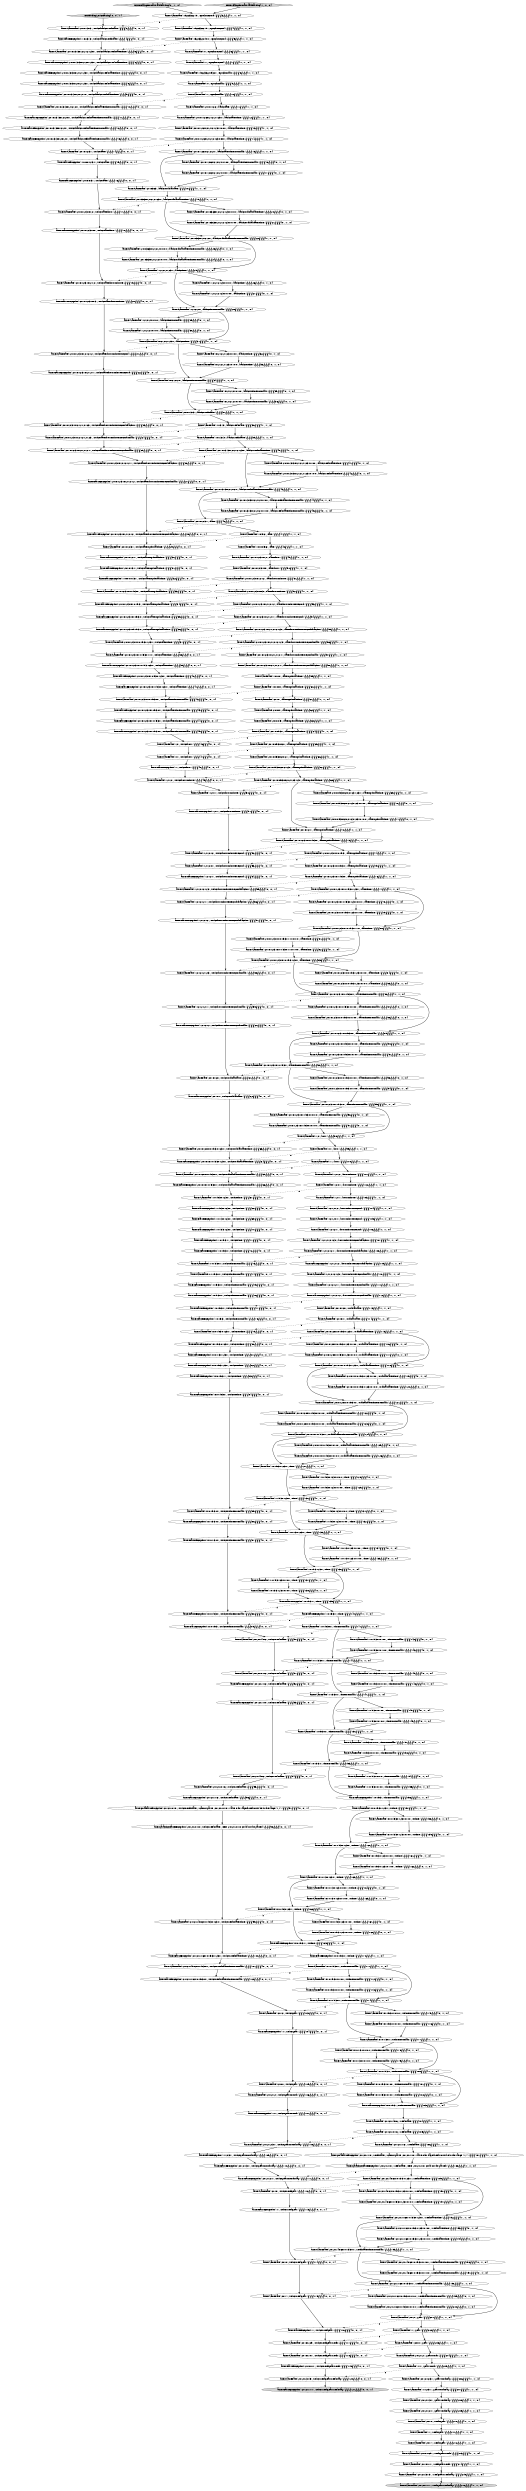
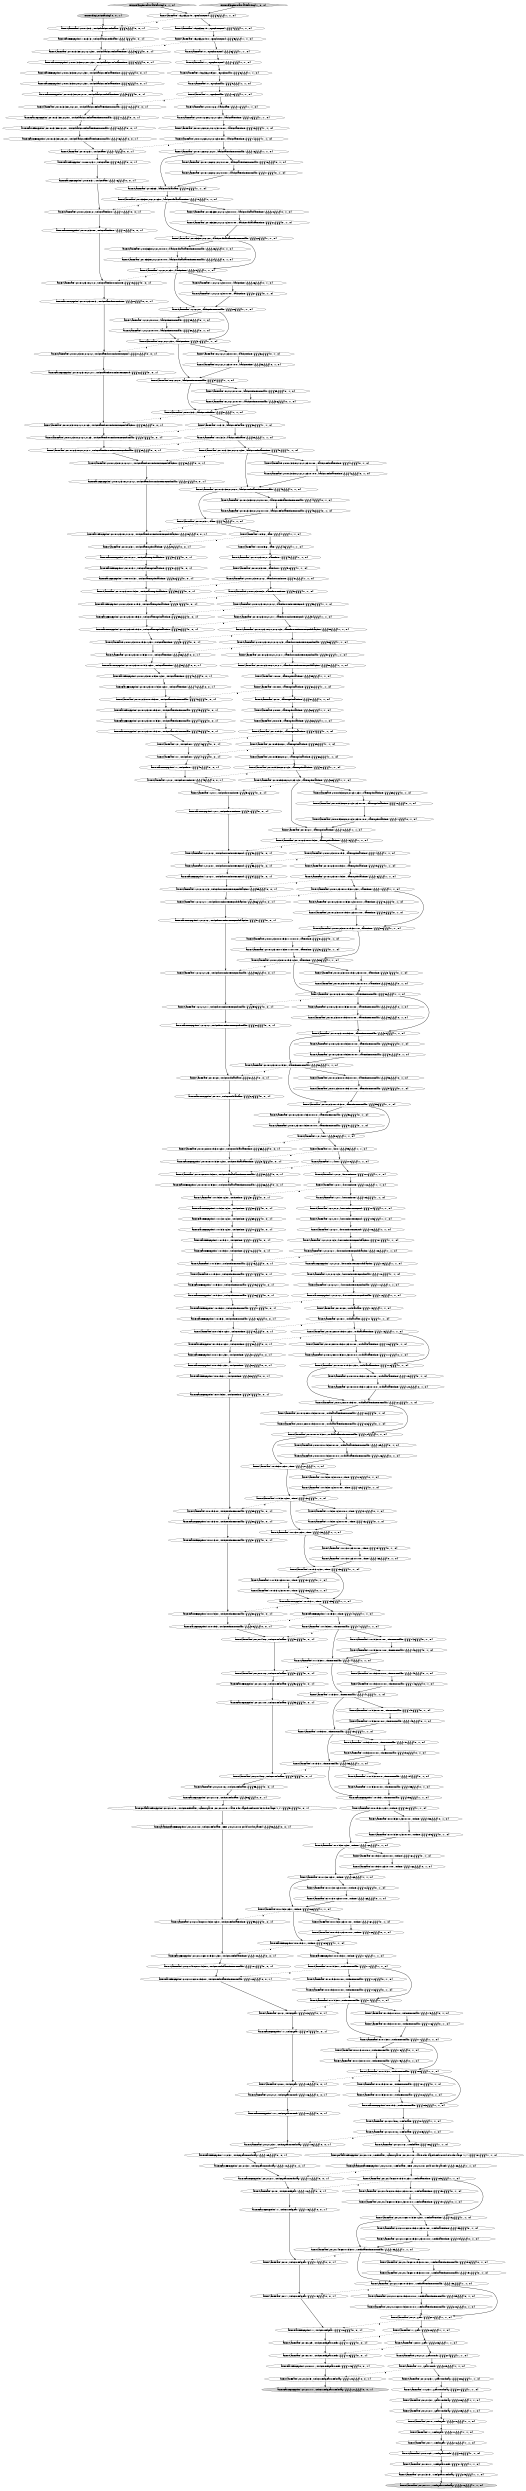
(103, 16) -> (103, 16)
